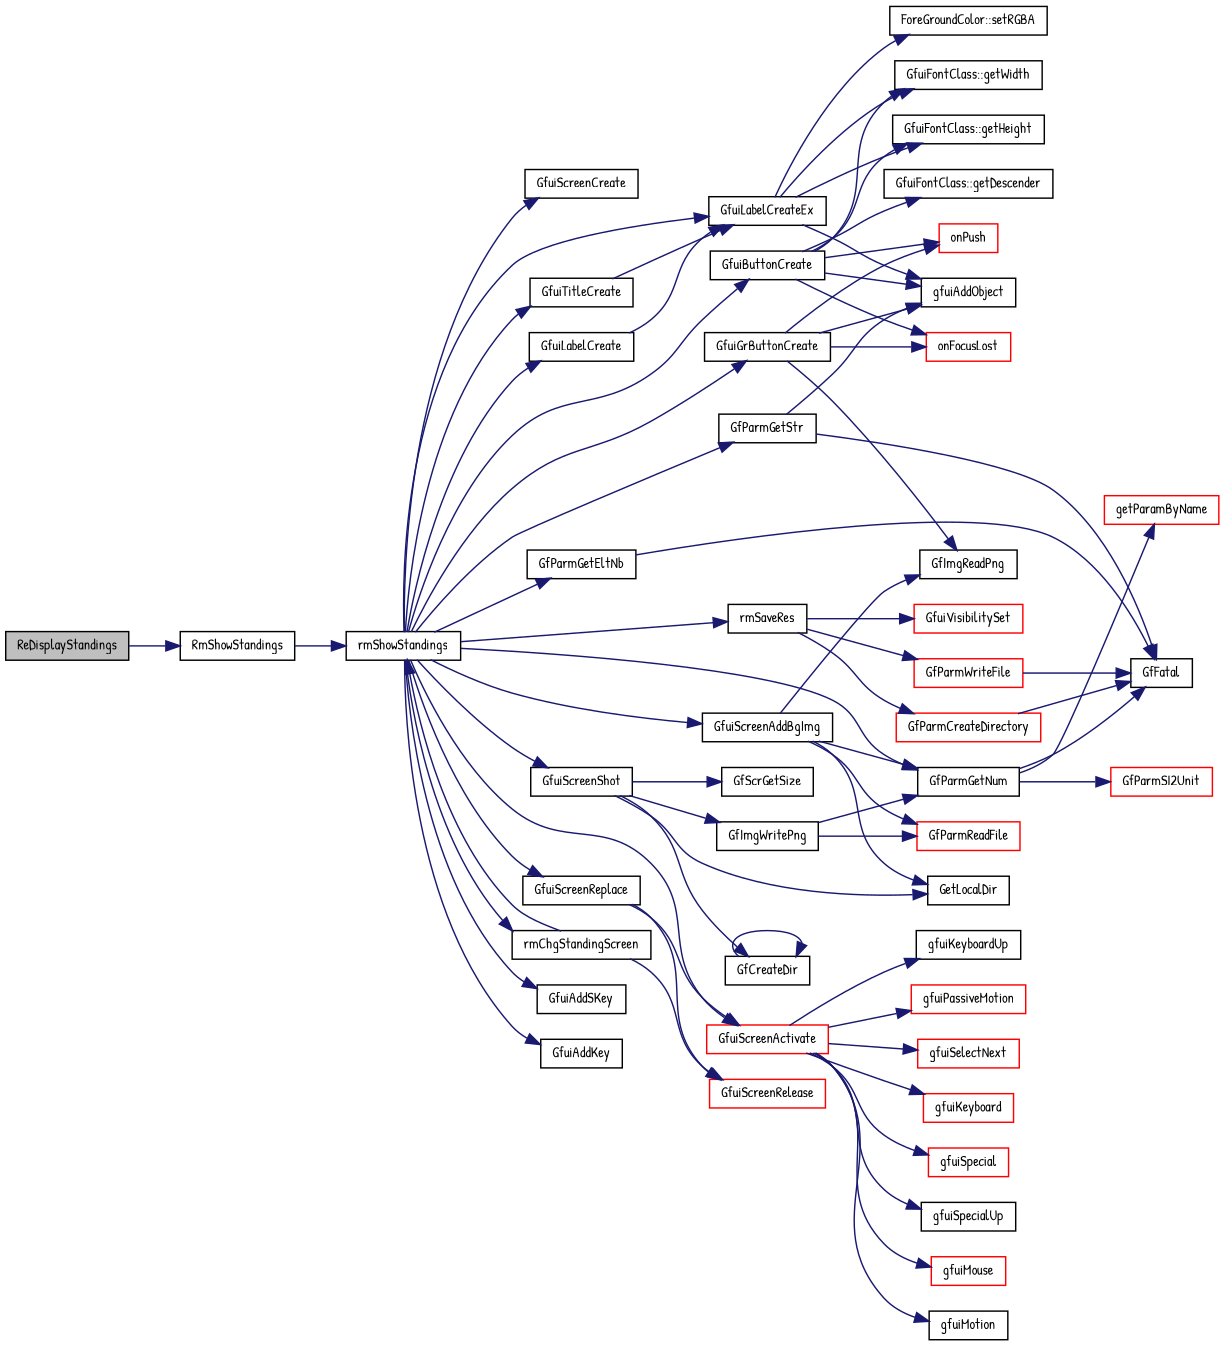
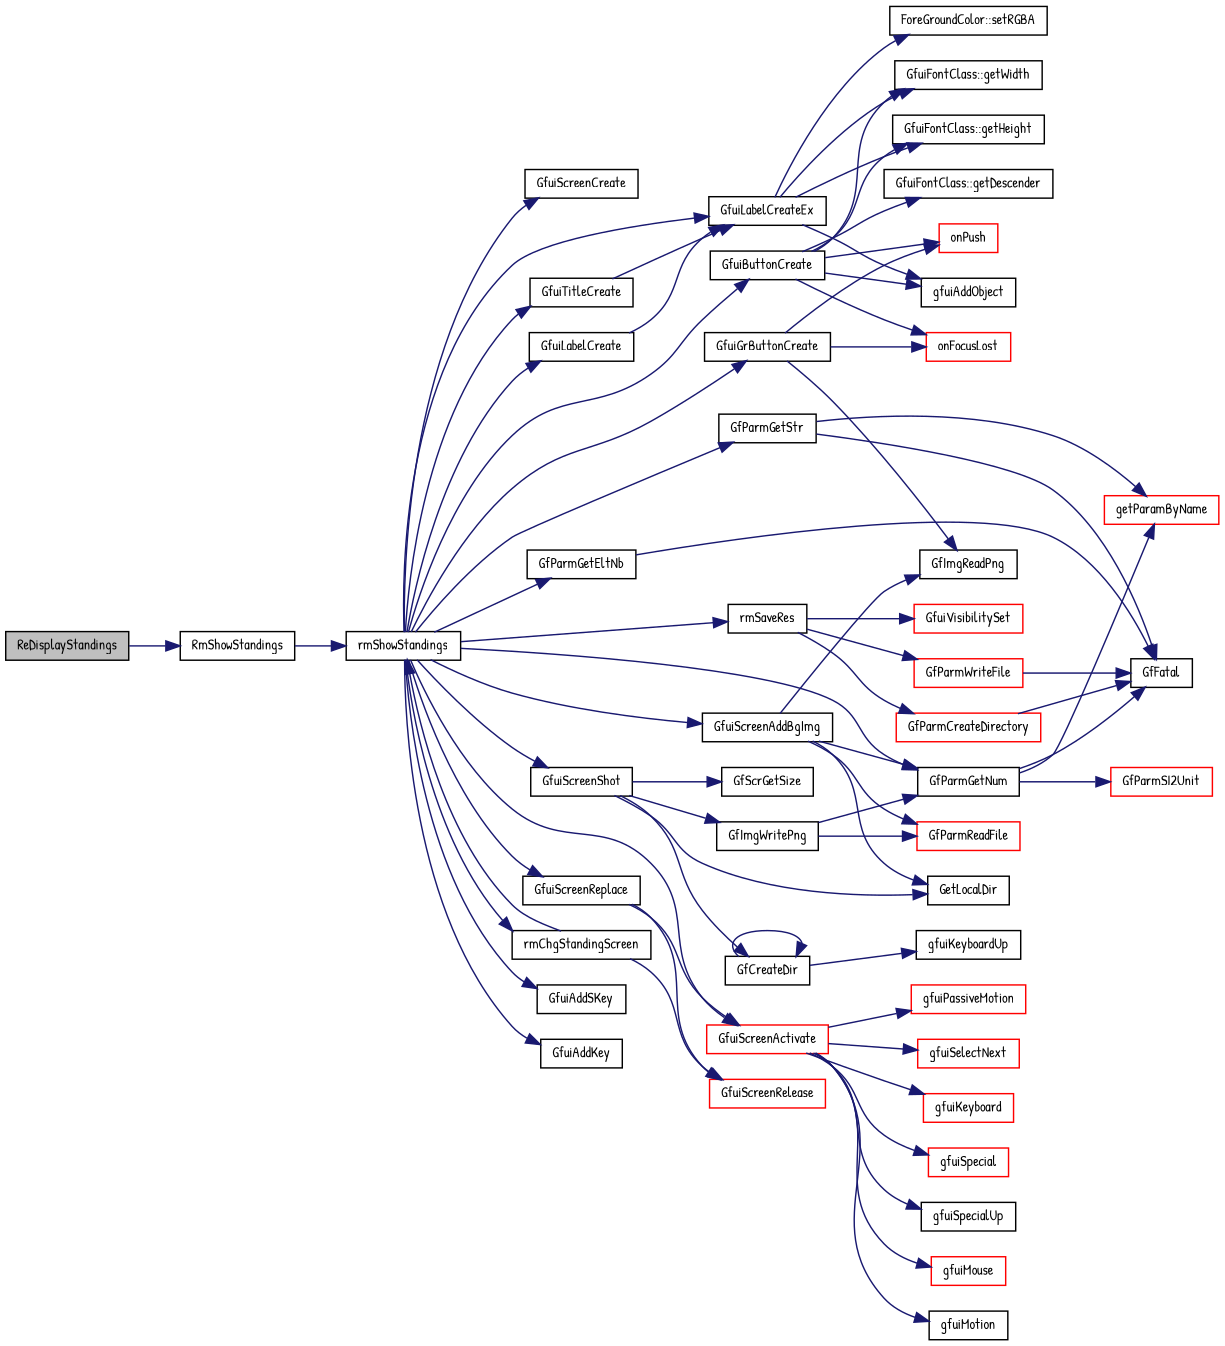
(863, 321) -> none
(846, 359) -> (984, 421)
(846, 991) -> (856, 959)
